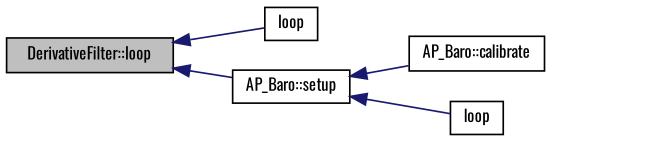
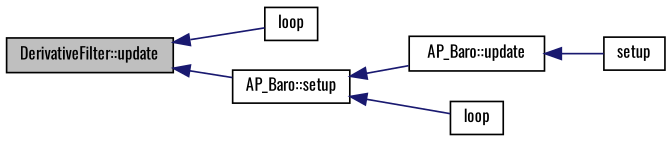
(477, 54) -> (477, 54)
none -> (634, 54)
(90, 55) -> (90, 55)
